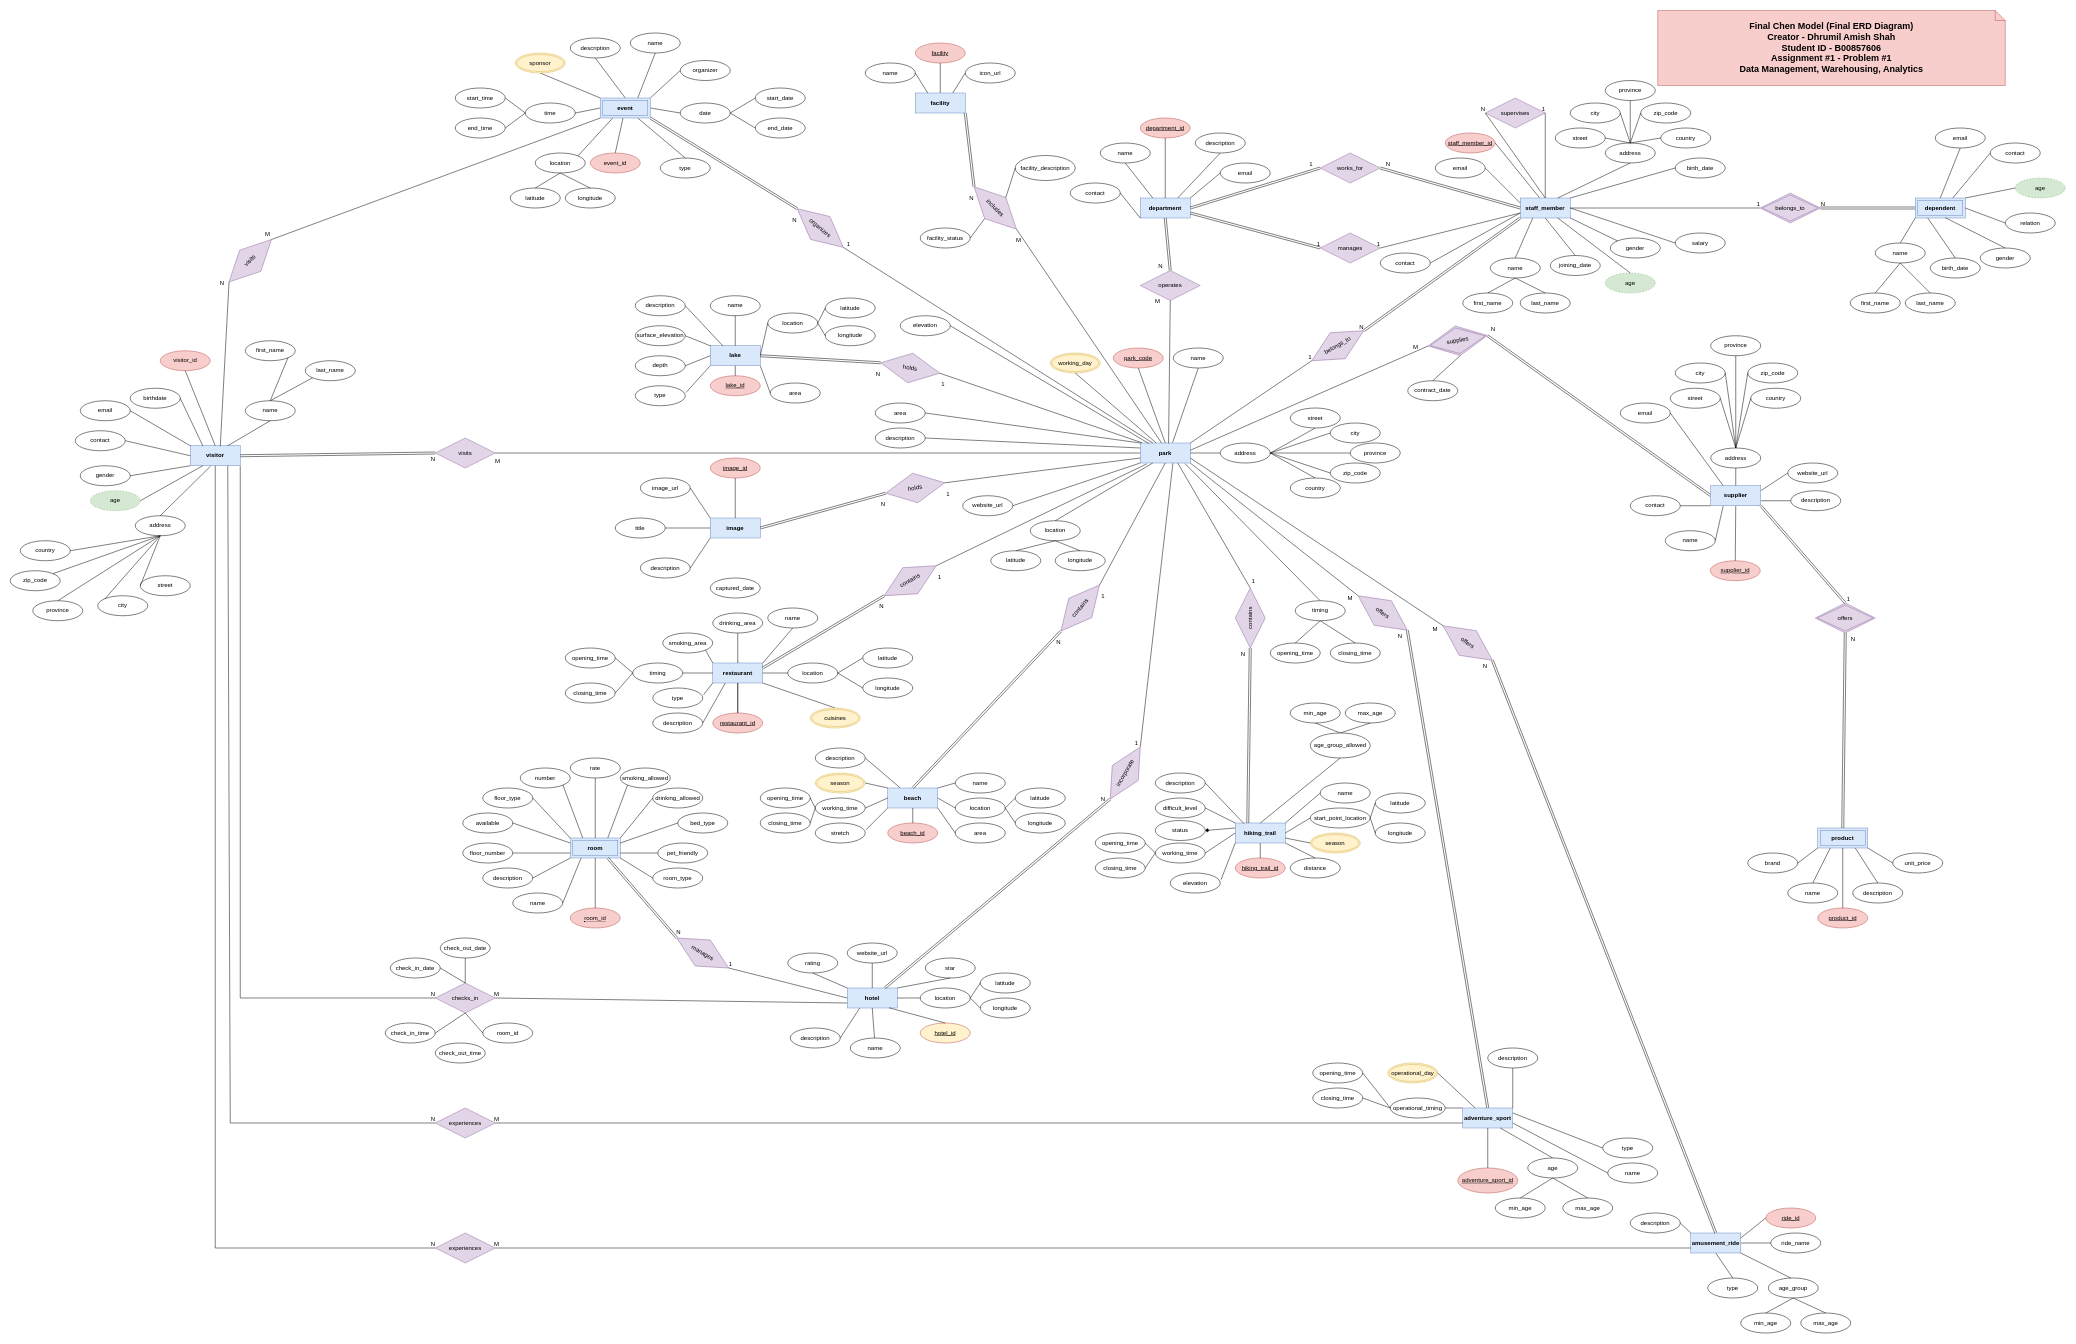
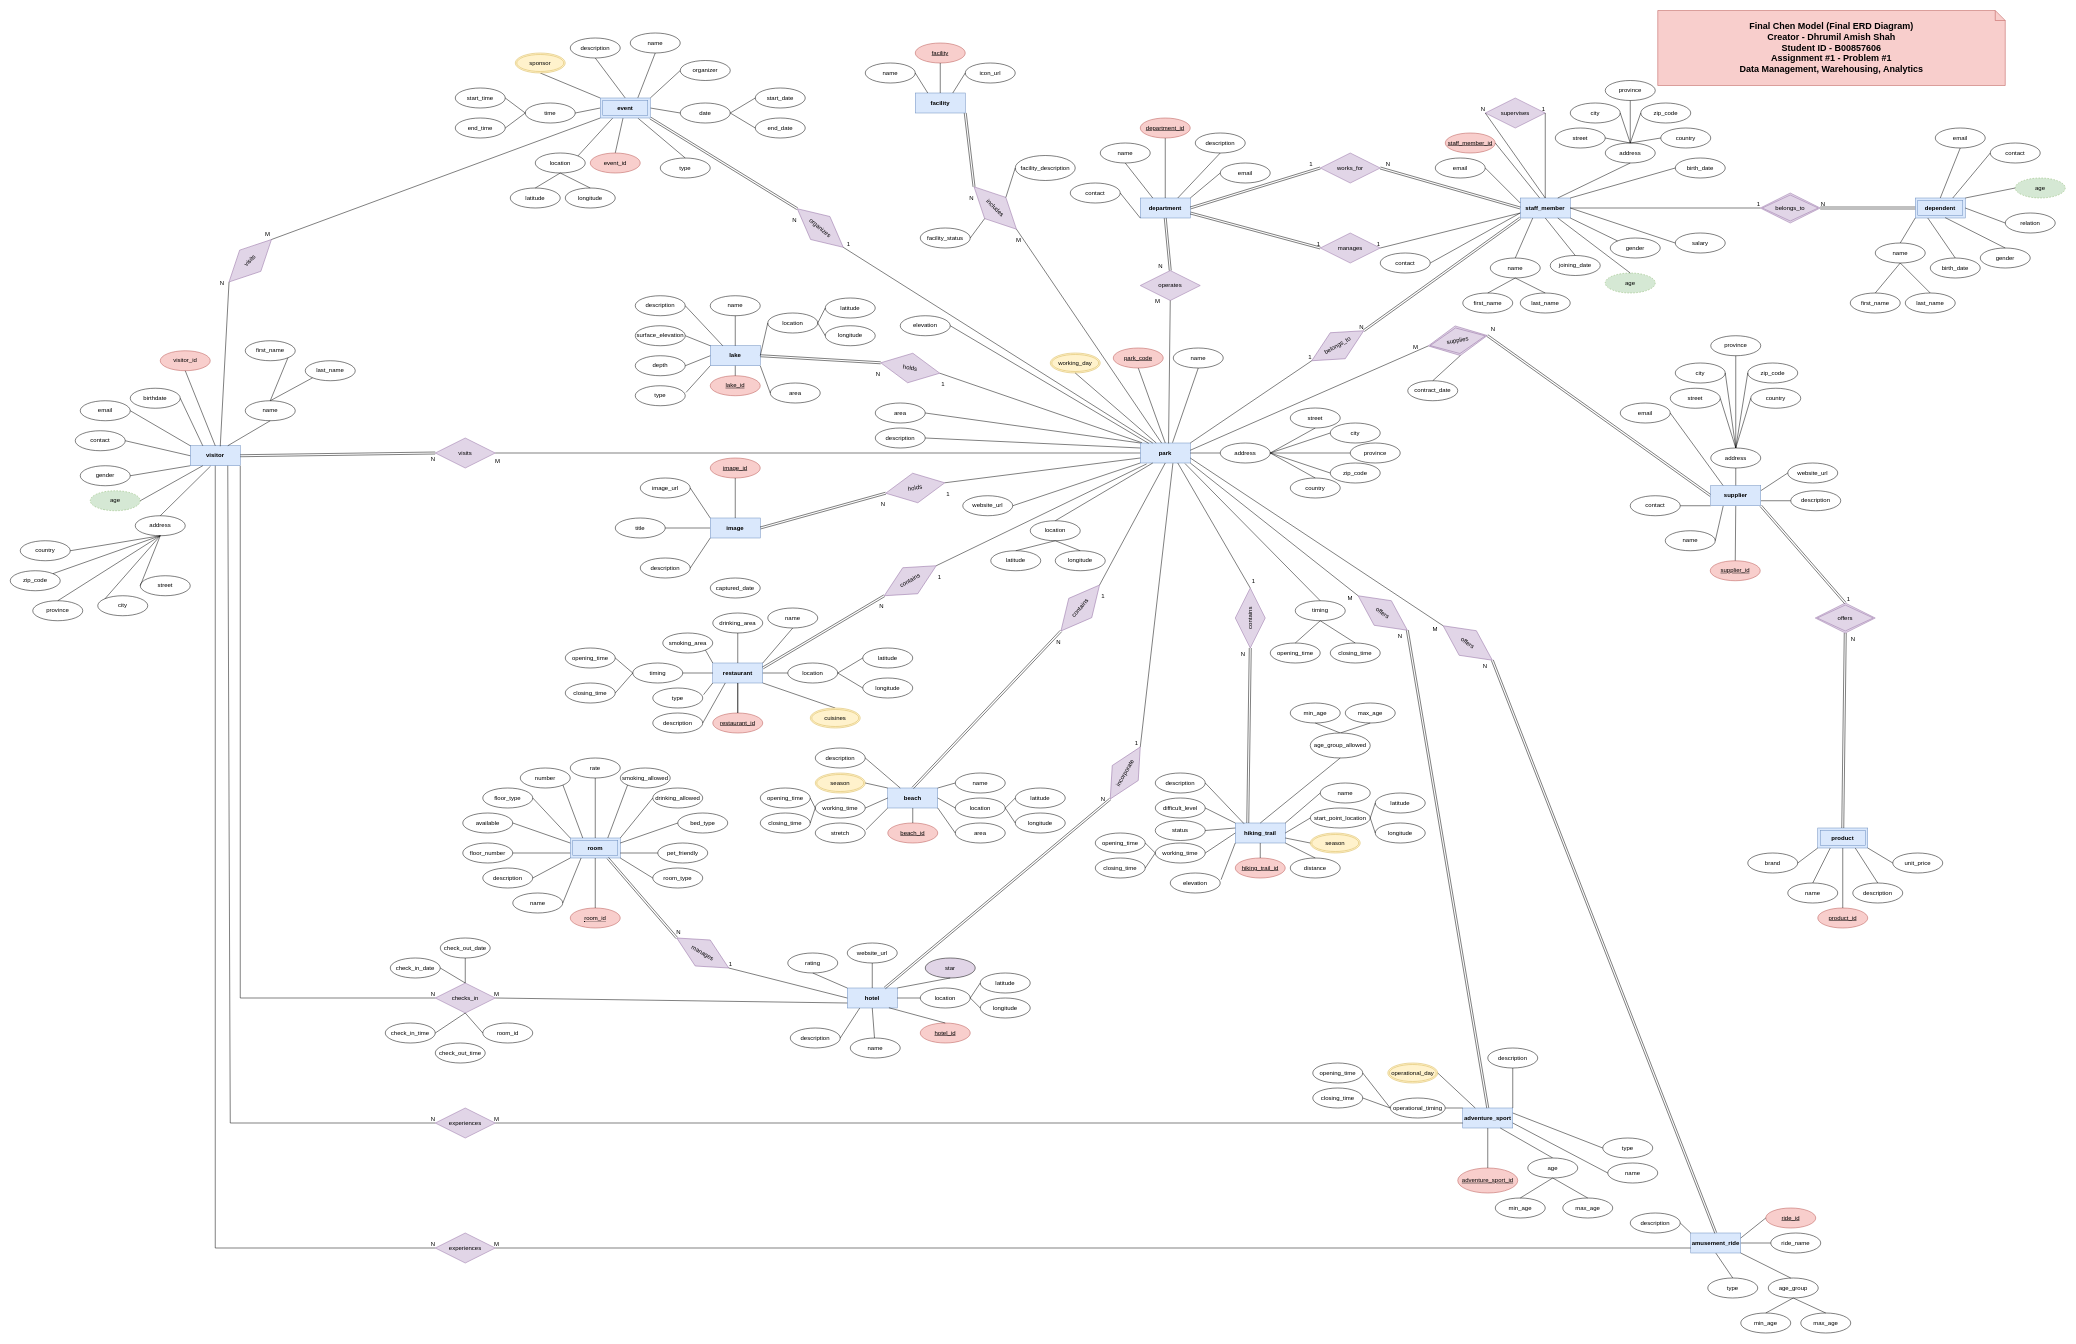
(1210, 830) -> (1208, 830)
(950, 968) -> (950, 968)
(945, 1033) -> (945, 1033)
